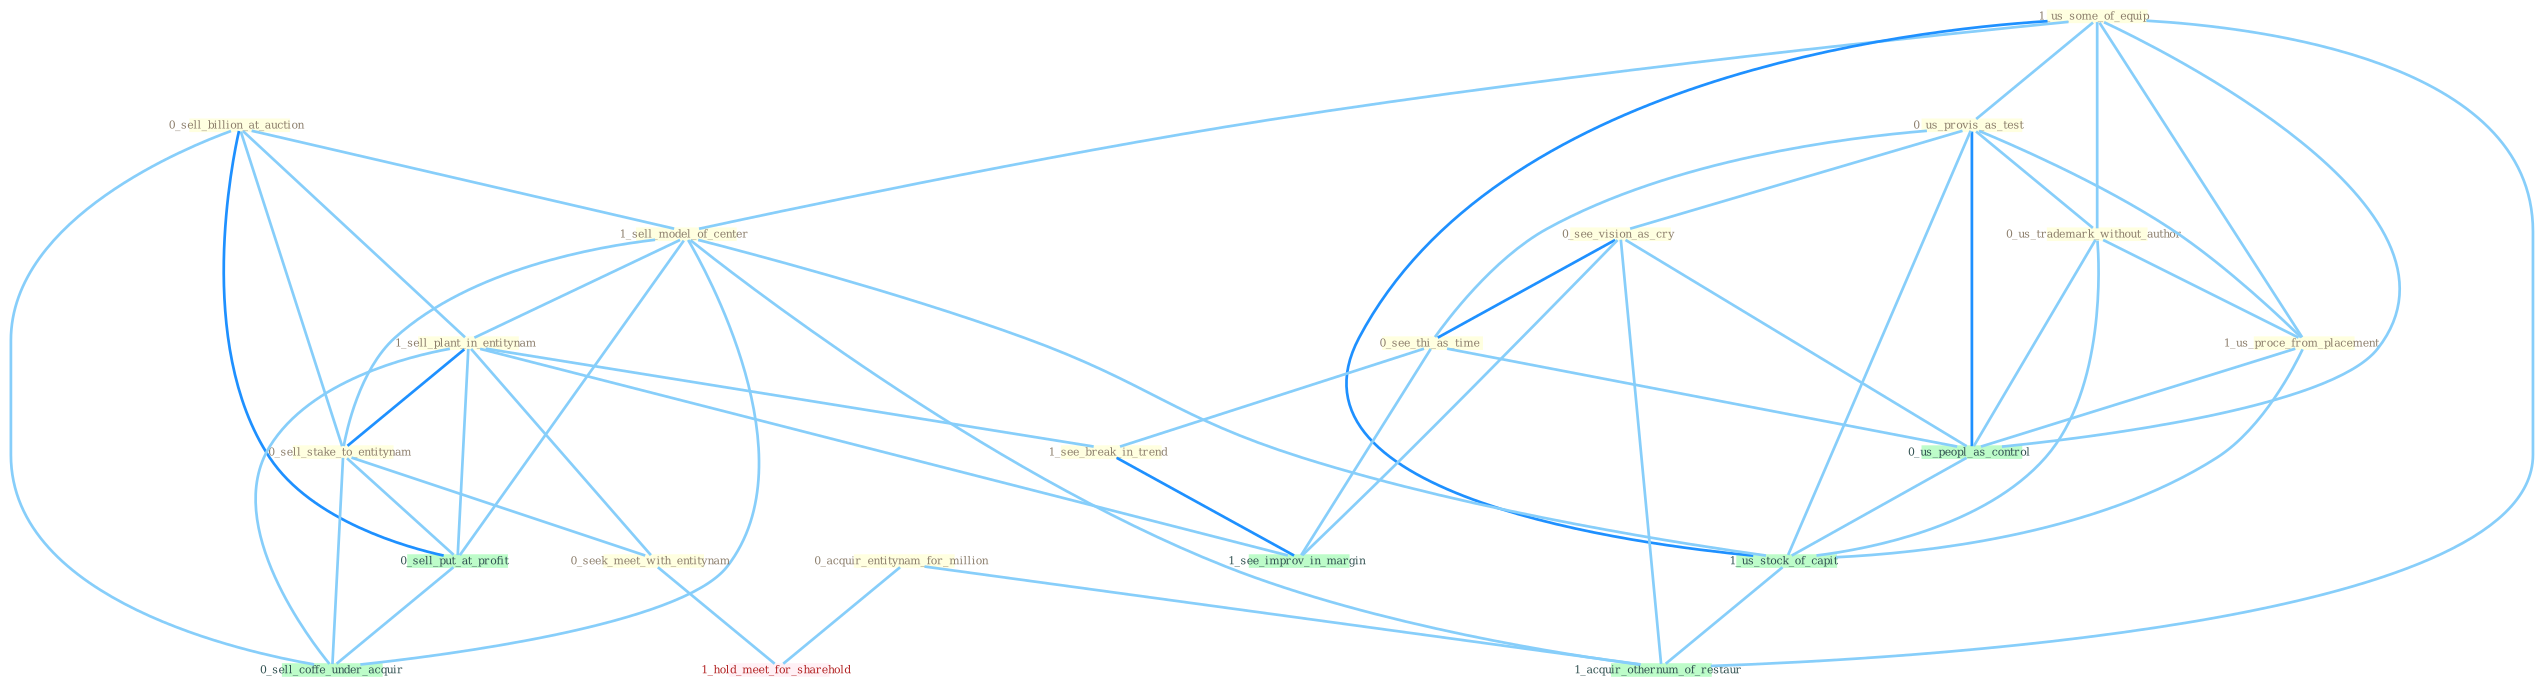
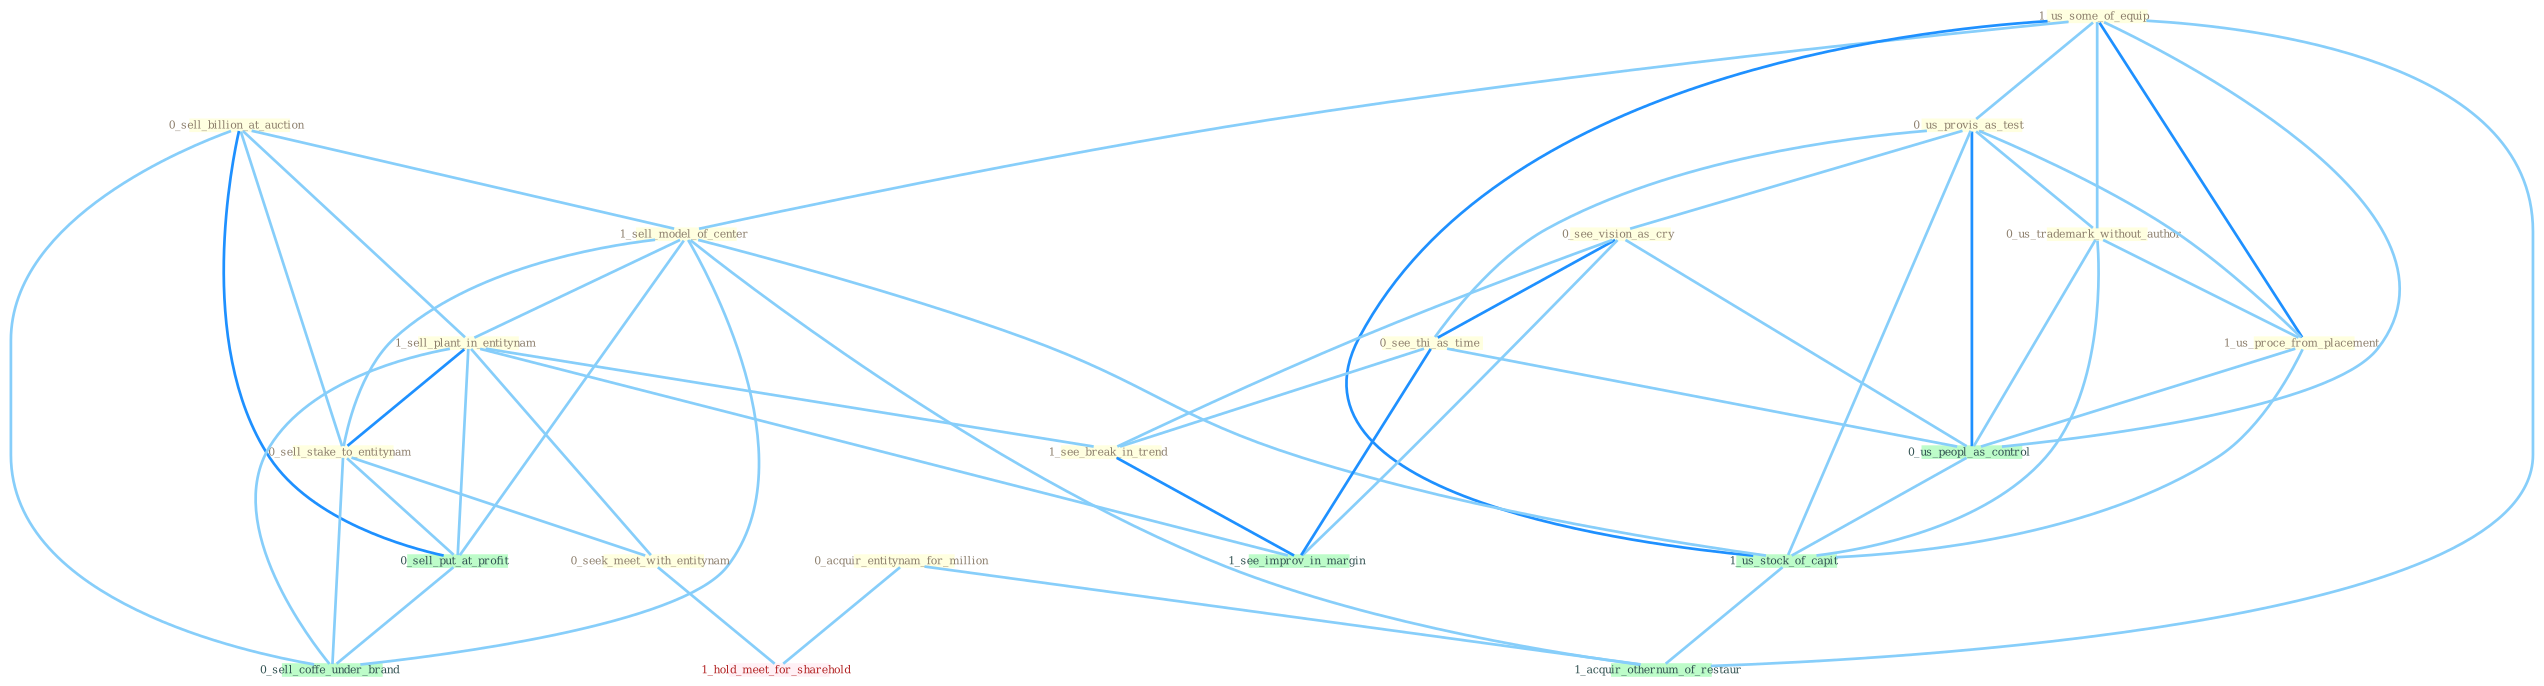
(2201, 180) -> (2201, 180)
(1641, 452) -> (1337, 347)
(1363, 457) -> (1363, 457)
(332, 670) -> (332, 670)
